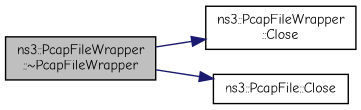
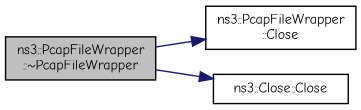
(281, 89) -> (281, 89)
